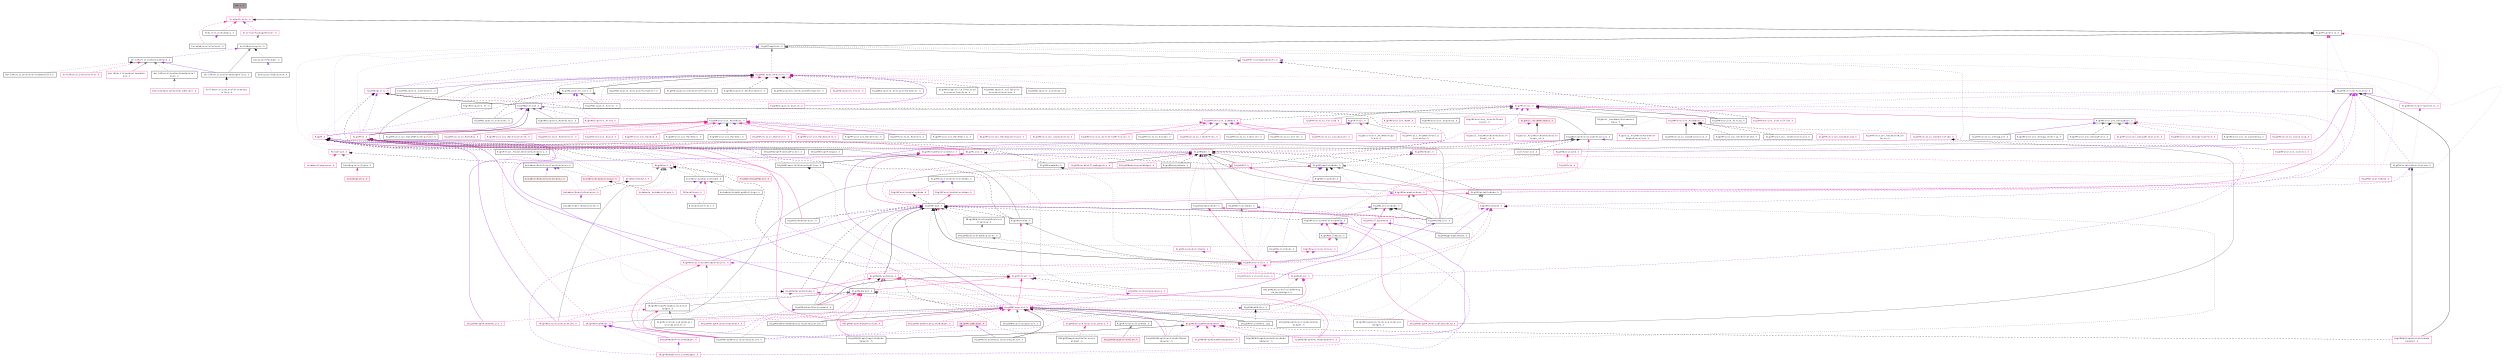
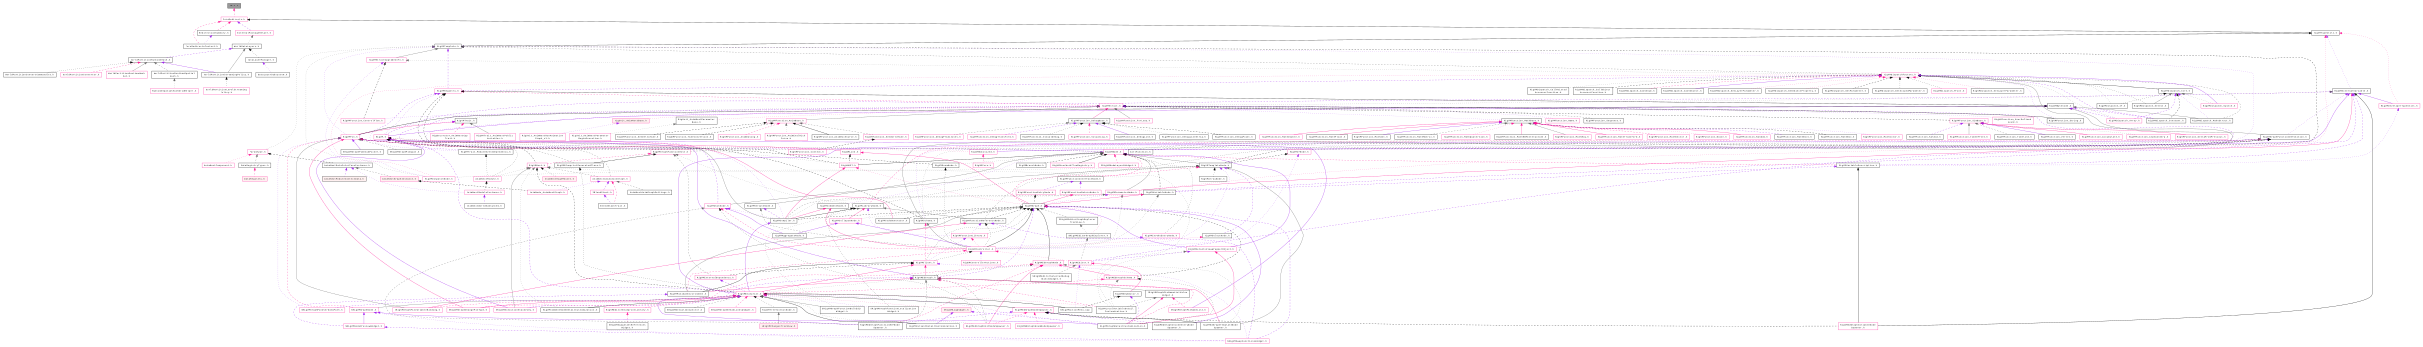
(1625, 59) -> (1974, 53)
(1537, 137) -> none
(704, 179) -> (610, 179)
(1333, 236) -> none
